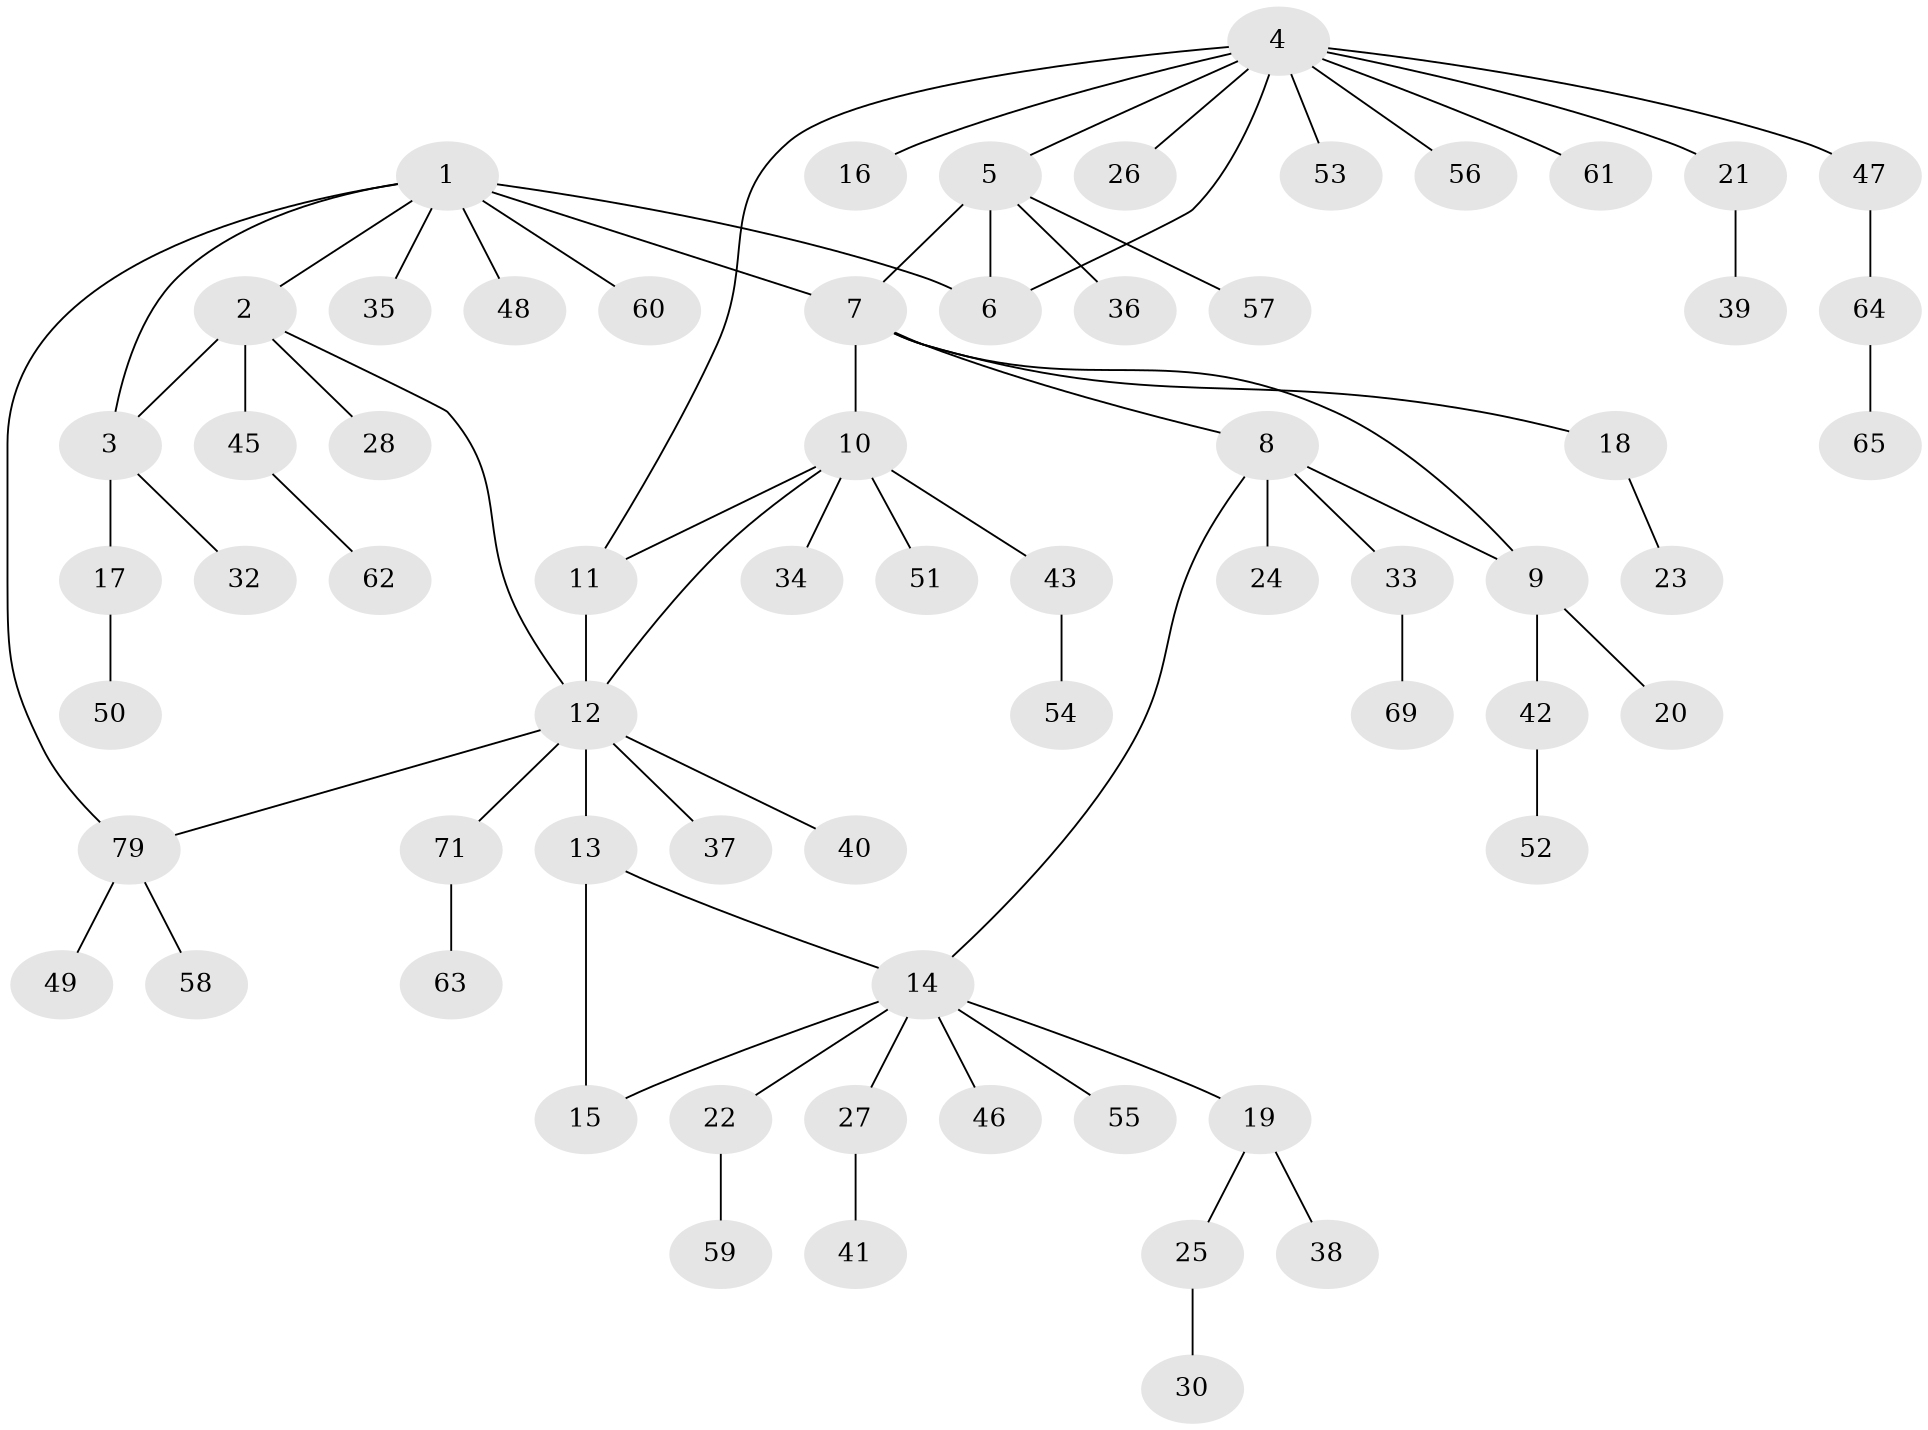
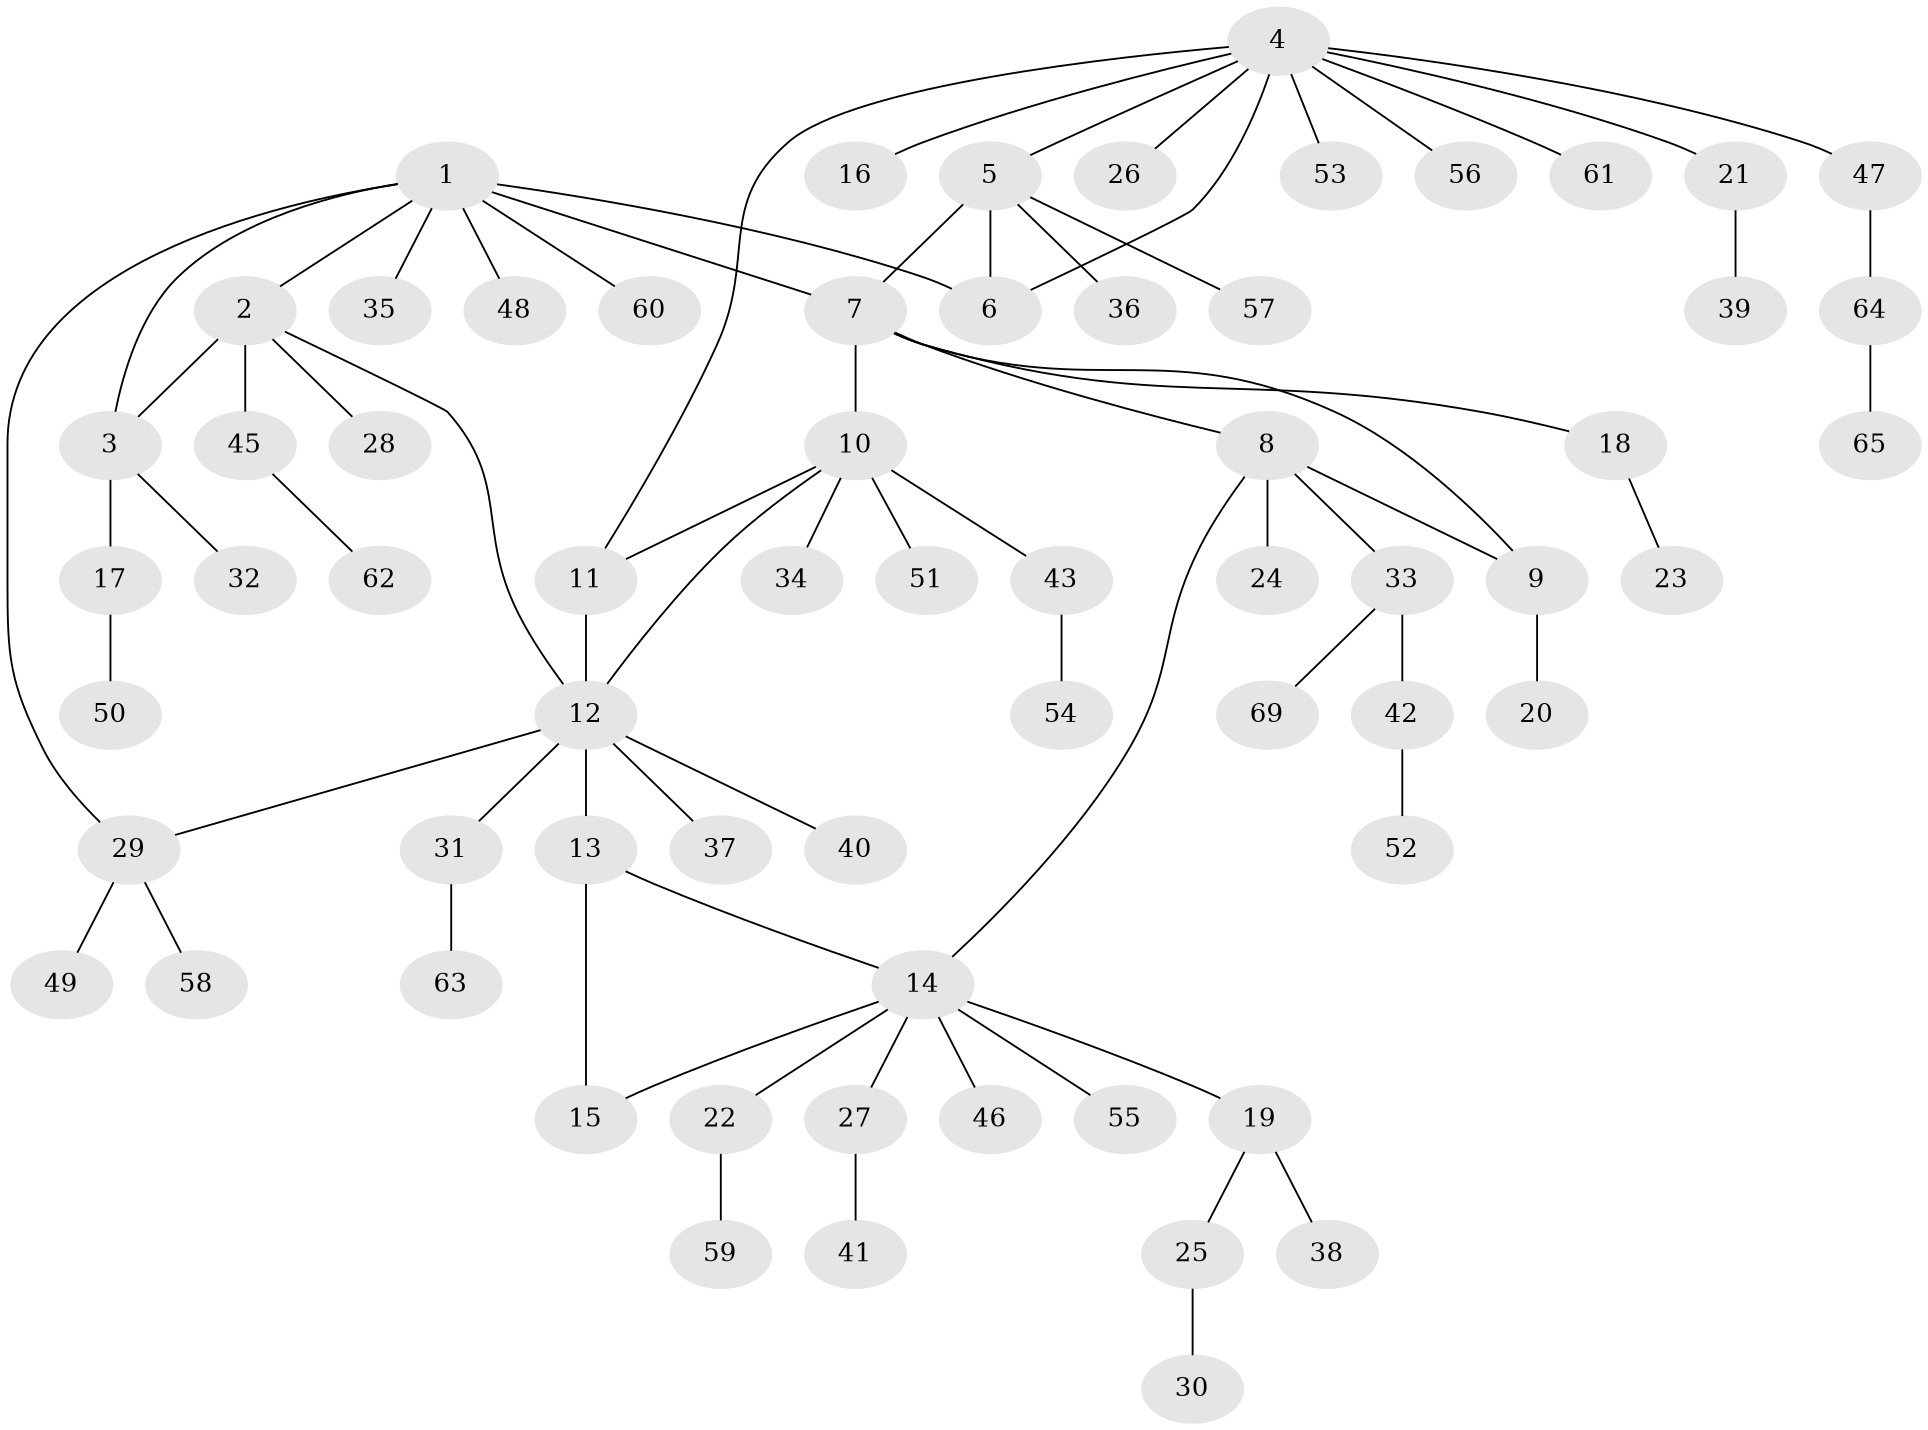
(1537, 648) -> (1402, 648)
(129, 850) -> (129, 850)
(451, 850) -> (451, 850)
